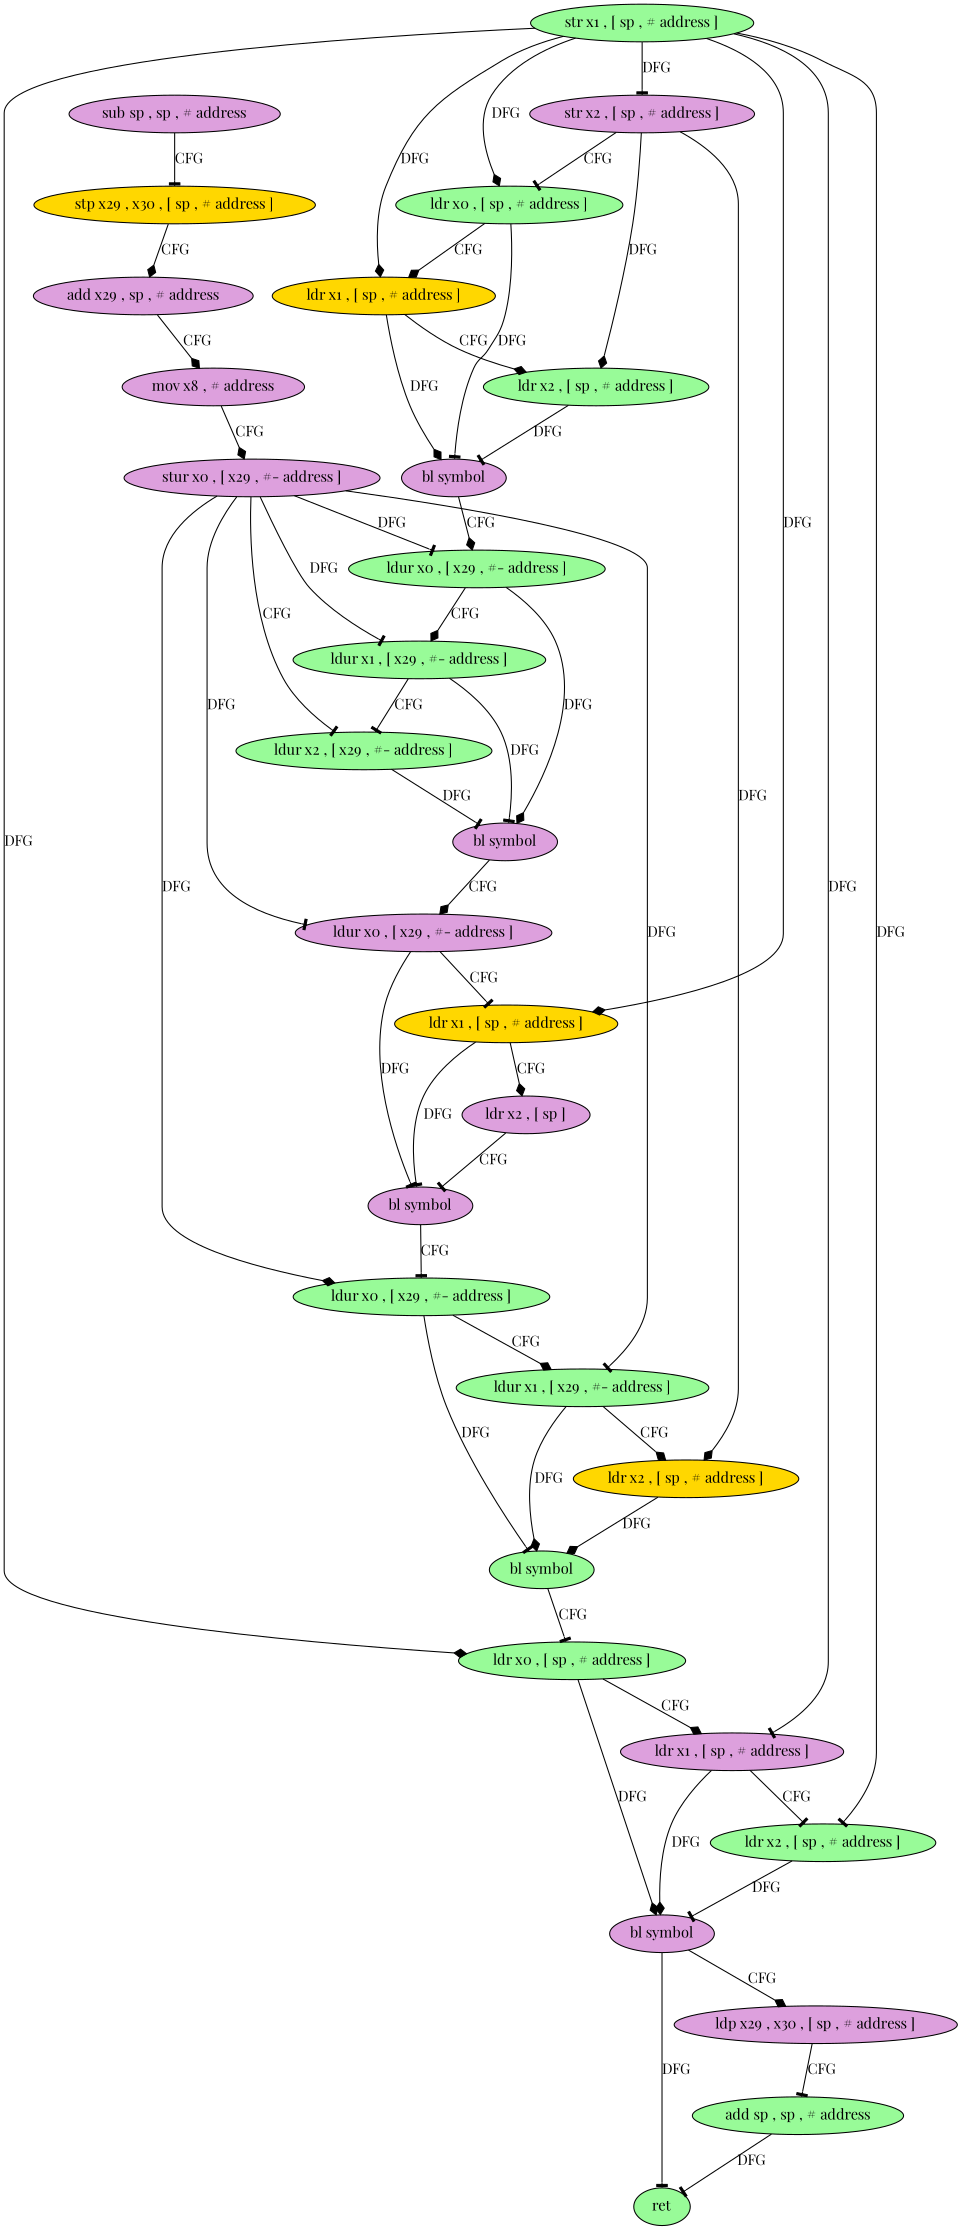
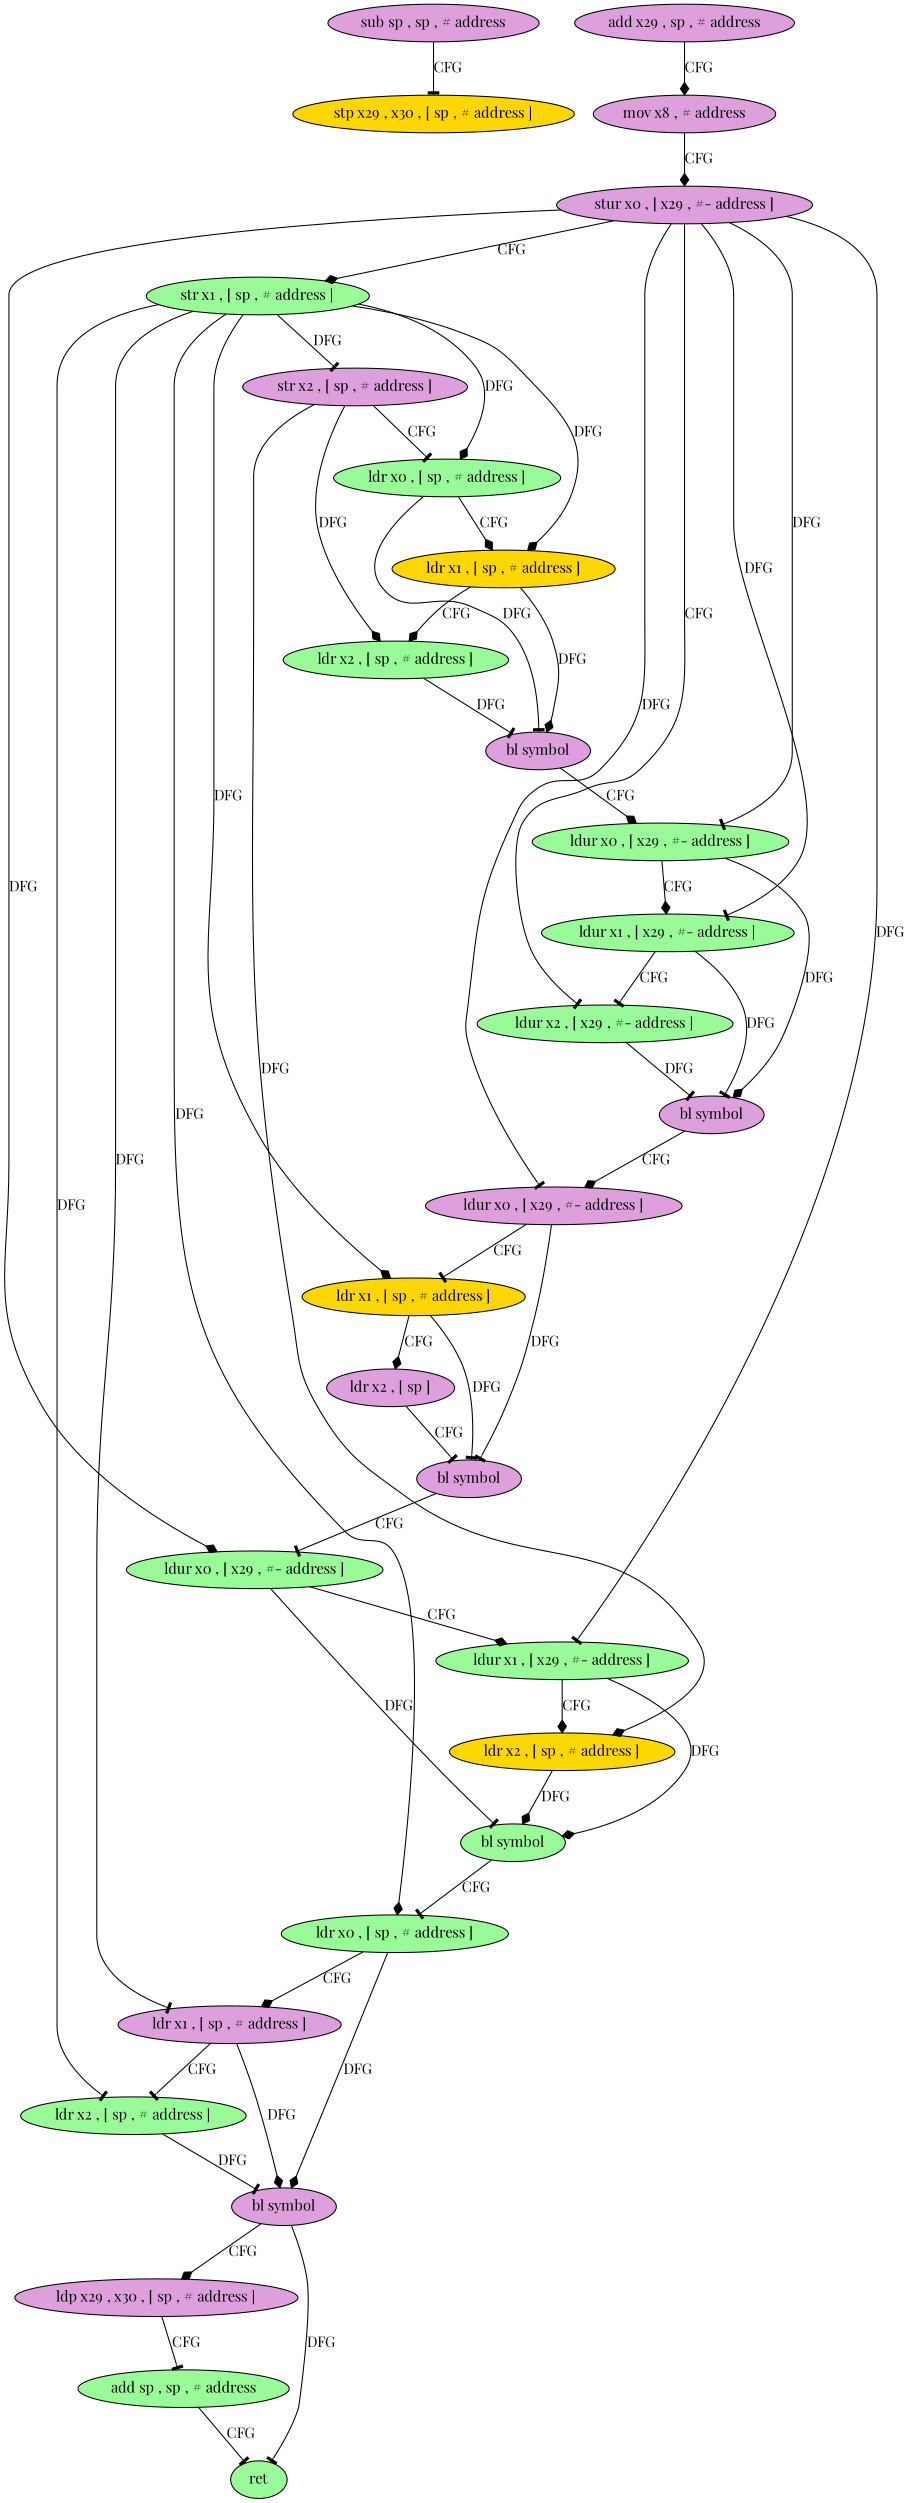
(161, 244) -> none
none -> (476, 250)
(752, 2161) -> (241, 2434)
